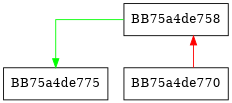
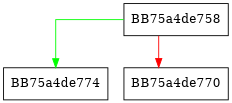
(193, 56) -> (159, 47)
(56, 84) -> (56, 84)
